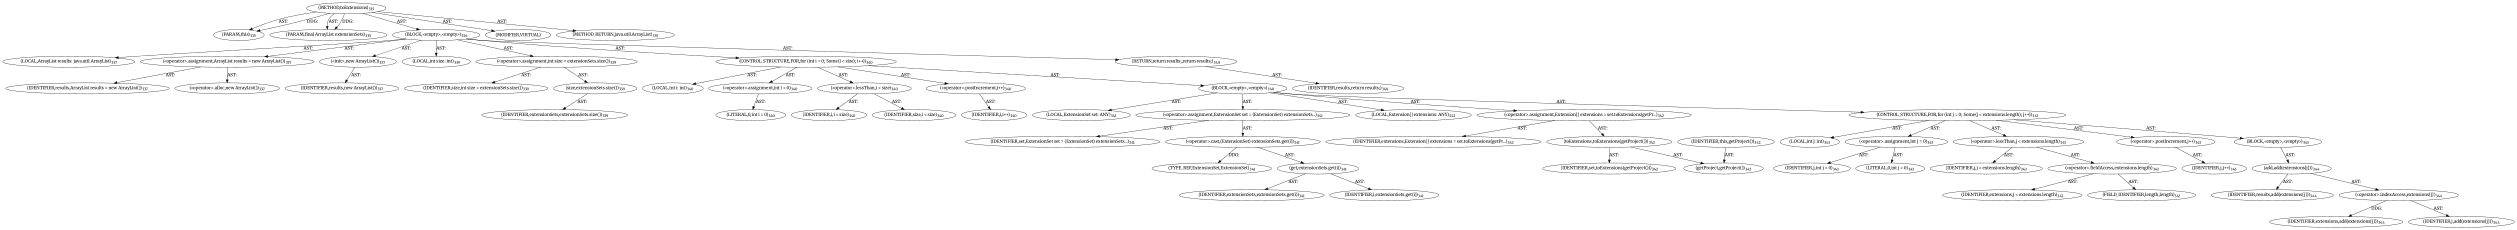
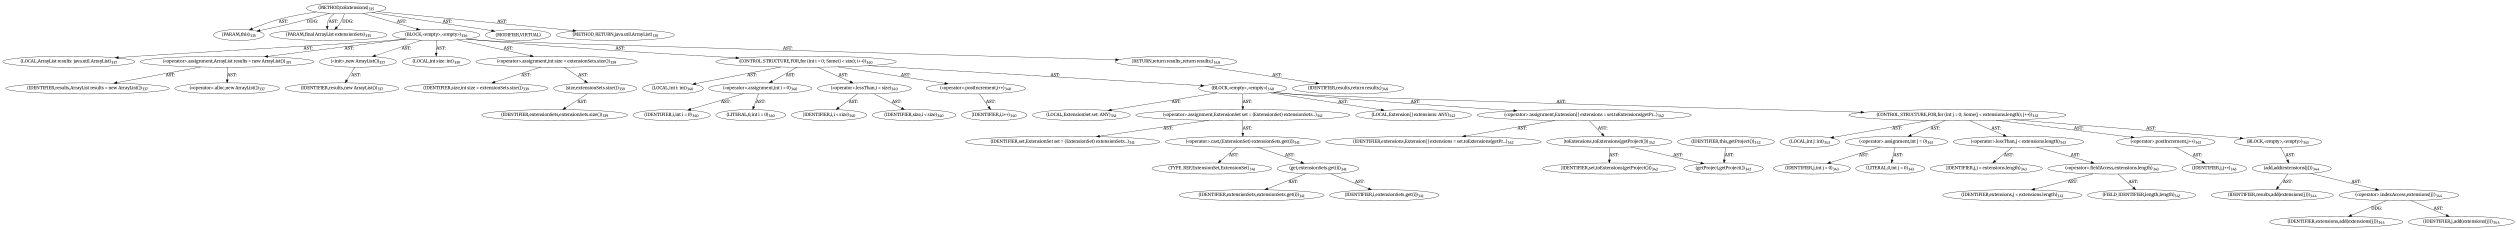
none -> (672, 115)
(1234, 155) -> (1234, 155)
